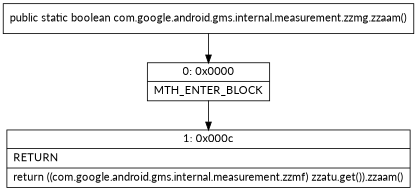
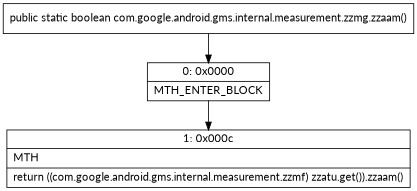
(36, 158) -> (26, 158)
